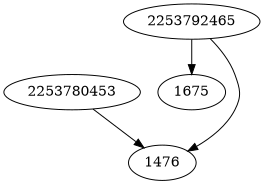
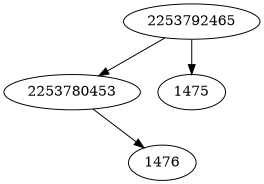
(192, 92) -> (192, 92)
(239, 97) -> (136, 54)
